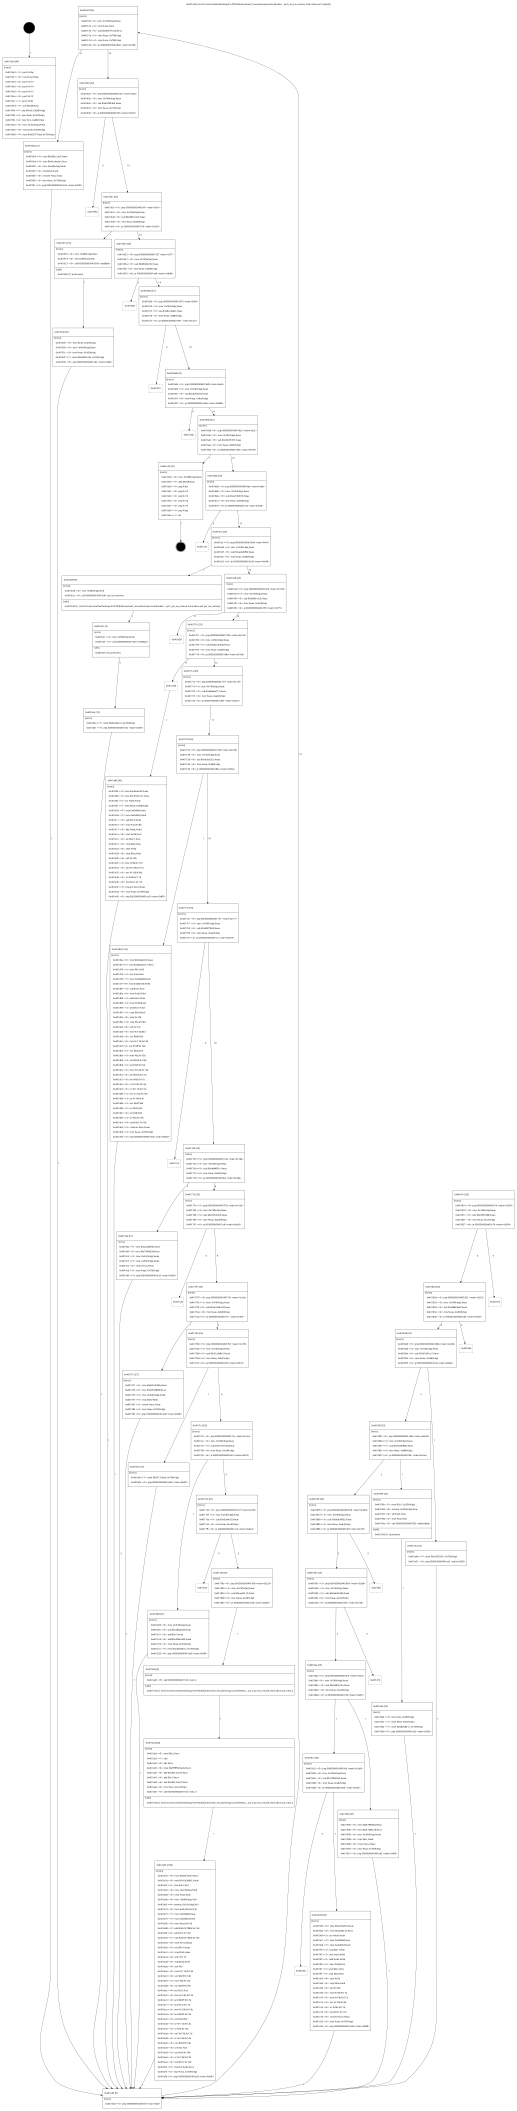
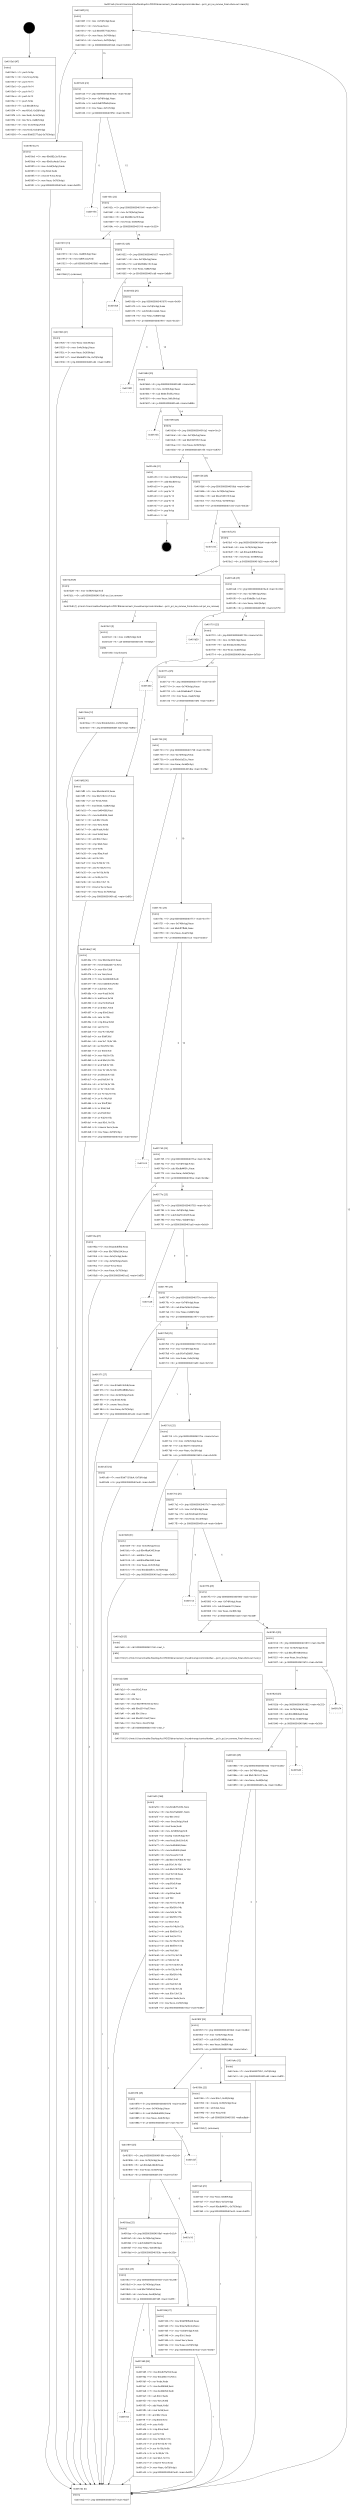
none -> (262, 1624)
